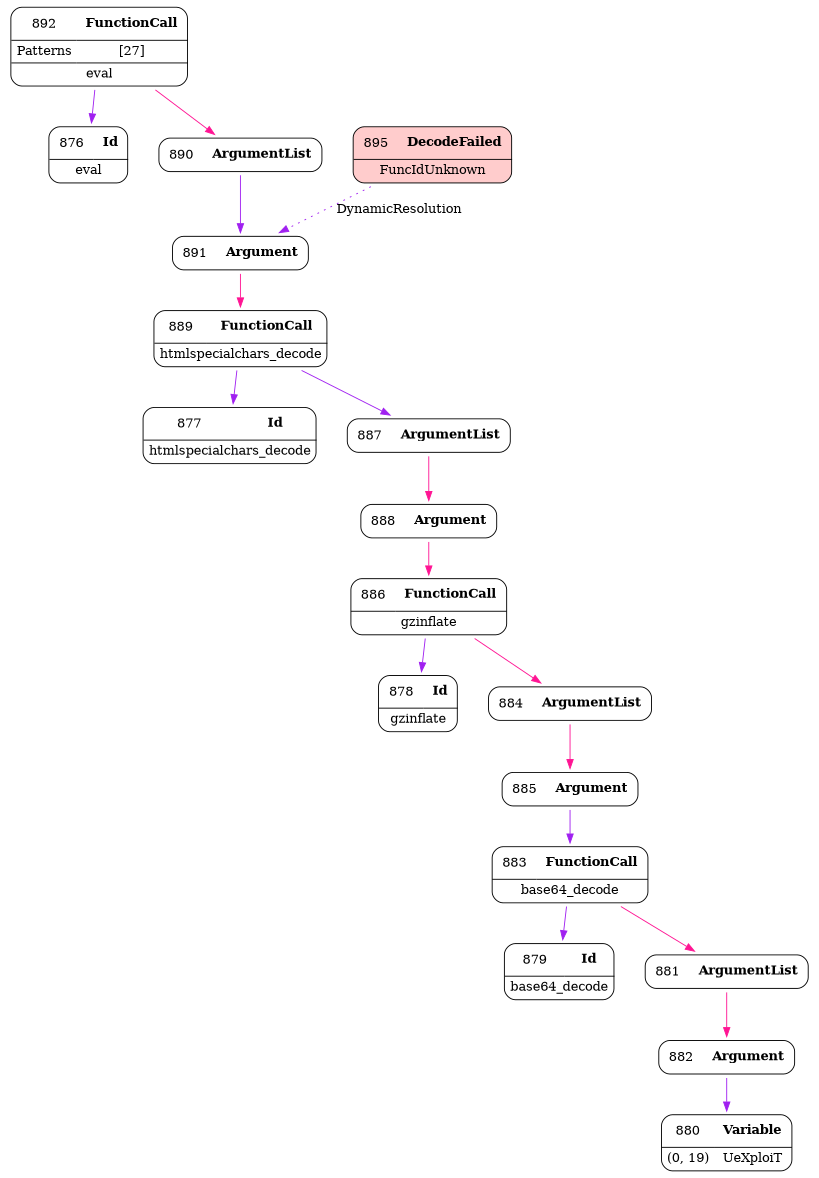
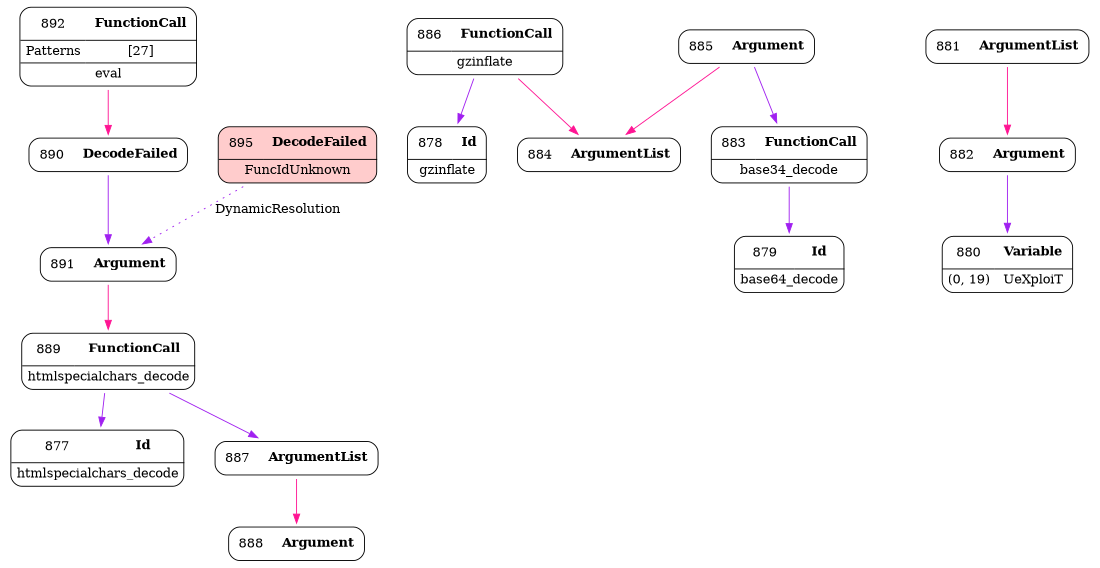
(262, 154) -> (130, 154)
(88, 155) -> none
(429, 554) -> none
(570, 742) -> (677, 98)
(570, 890) -> (789, 170)
(654, 926) -> none
